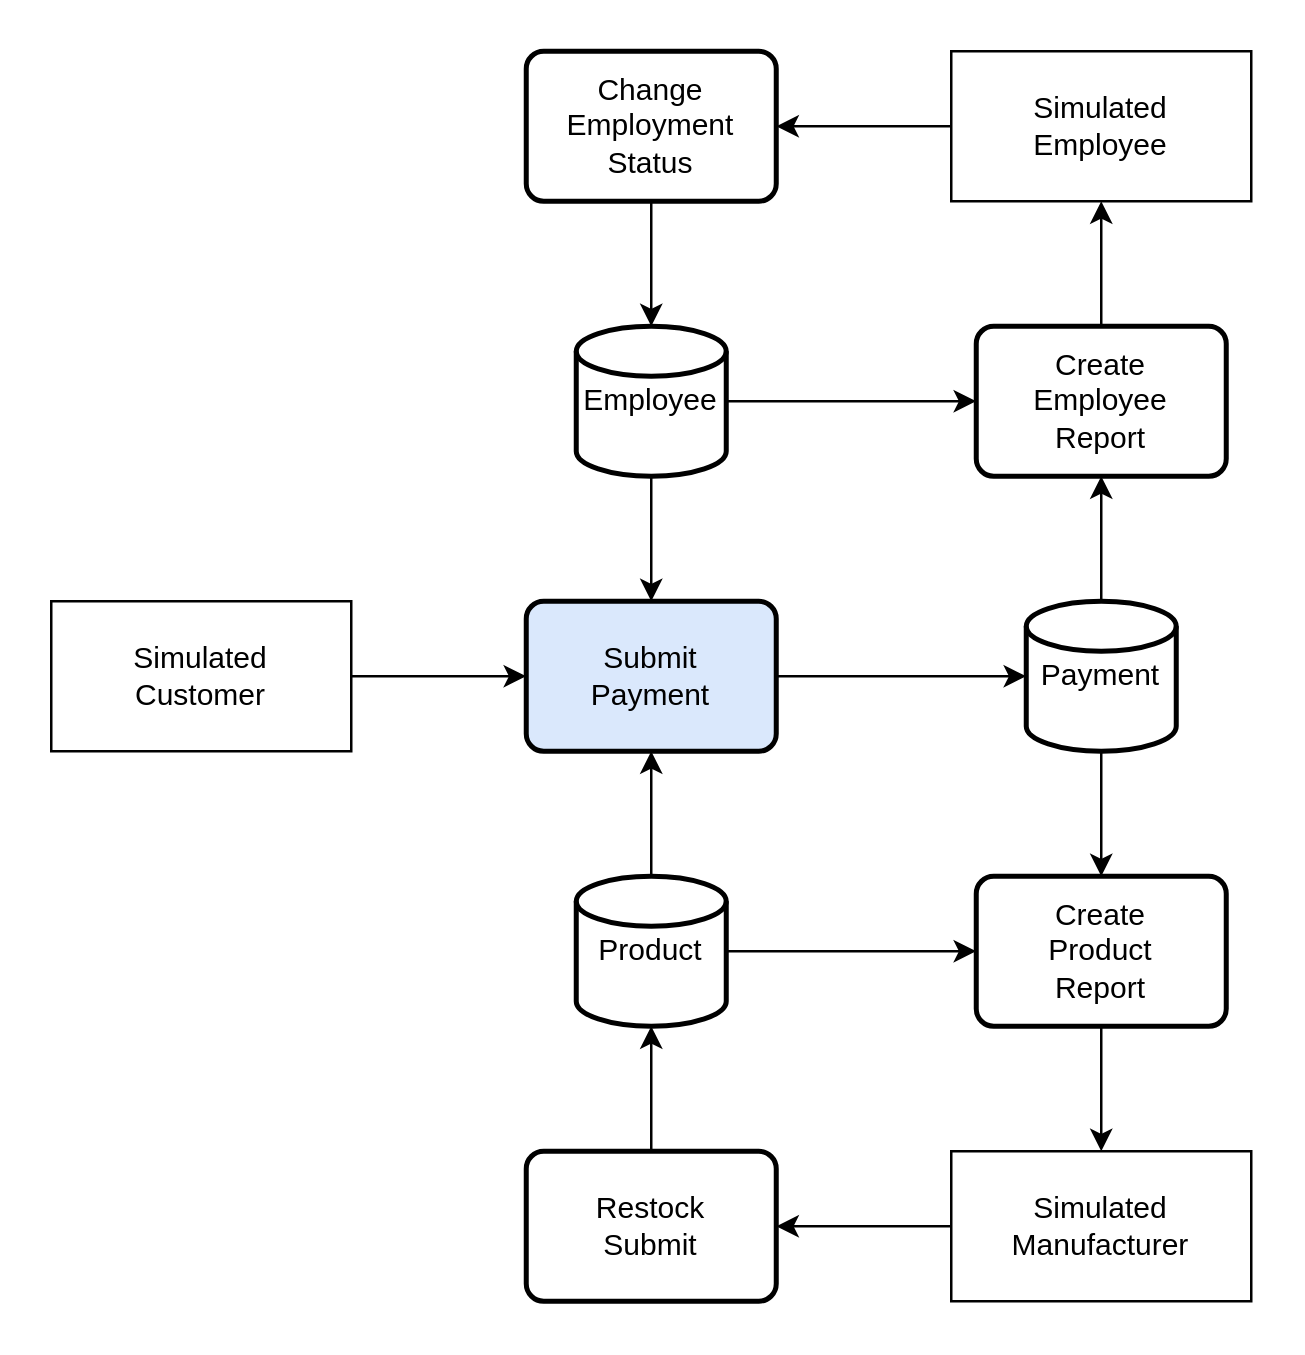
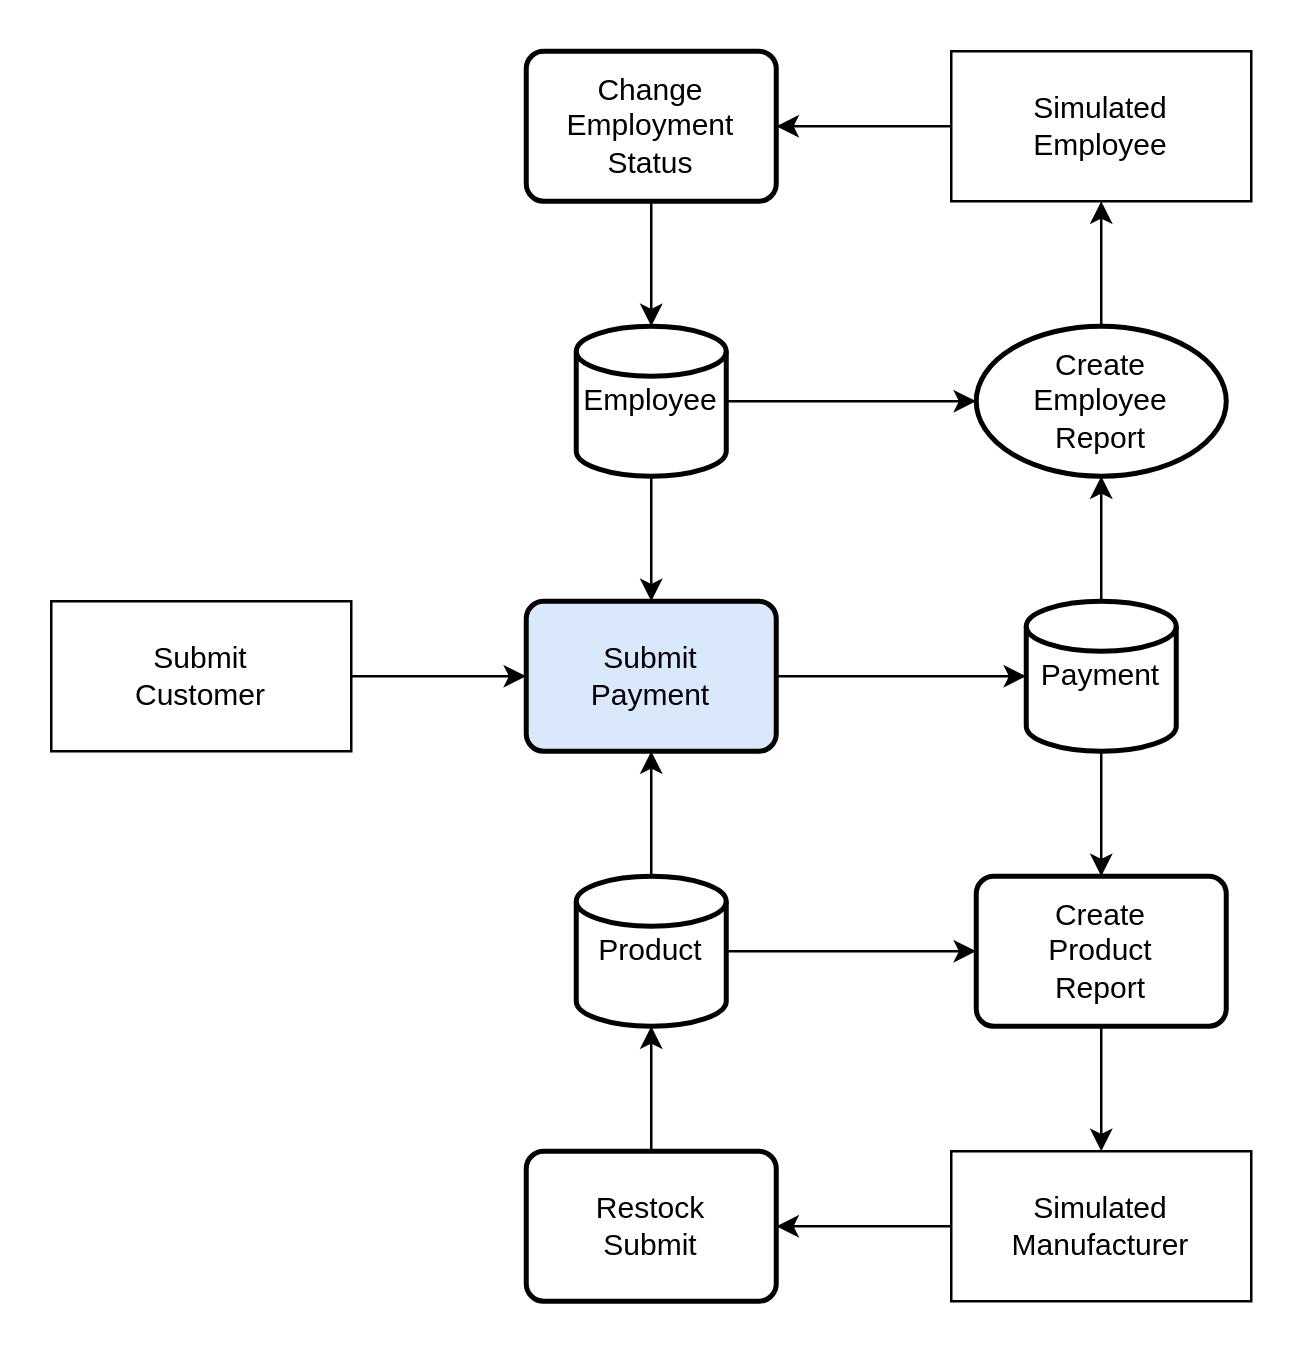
(1101, 401) -> (1101, 401)
(201, 676) -> (201, 676)
